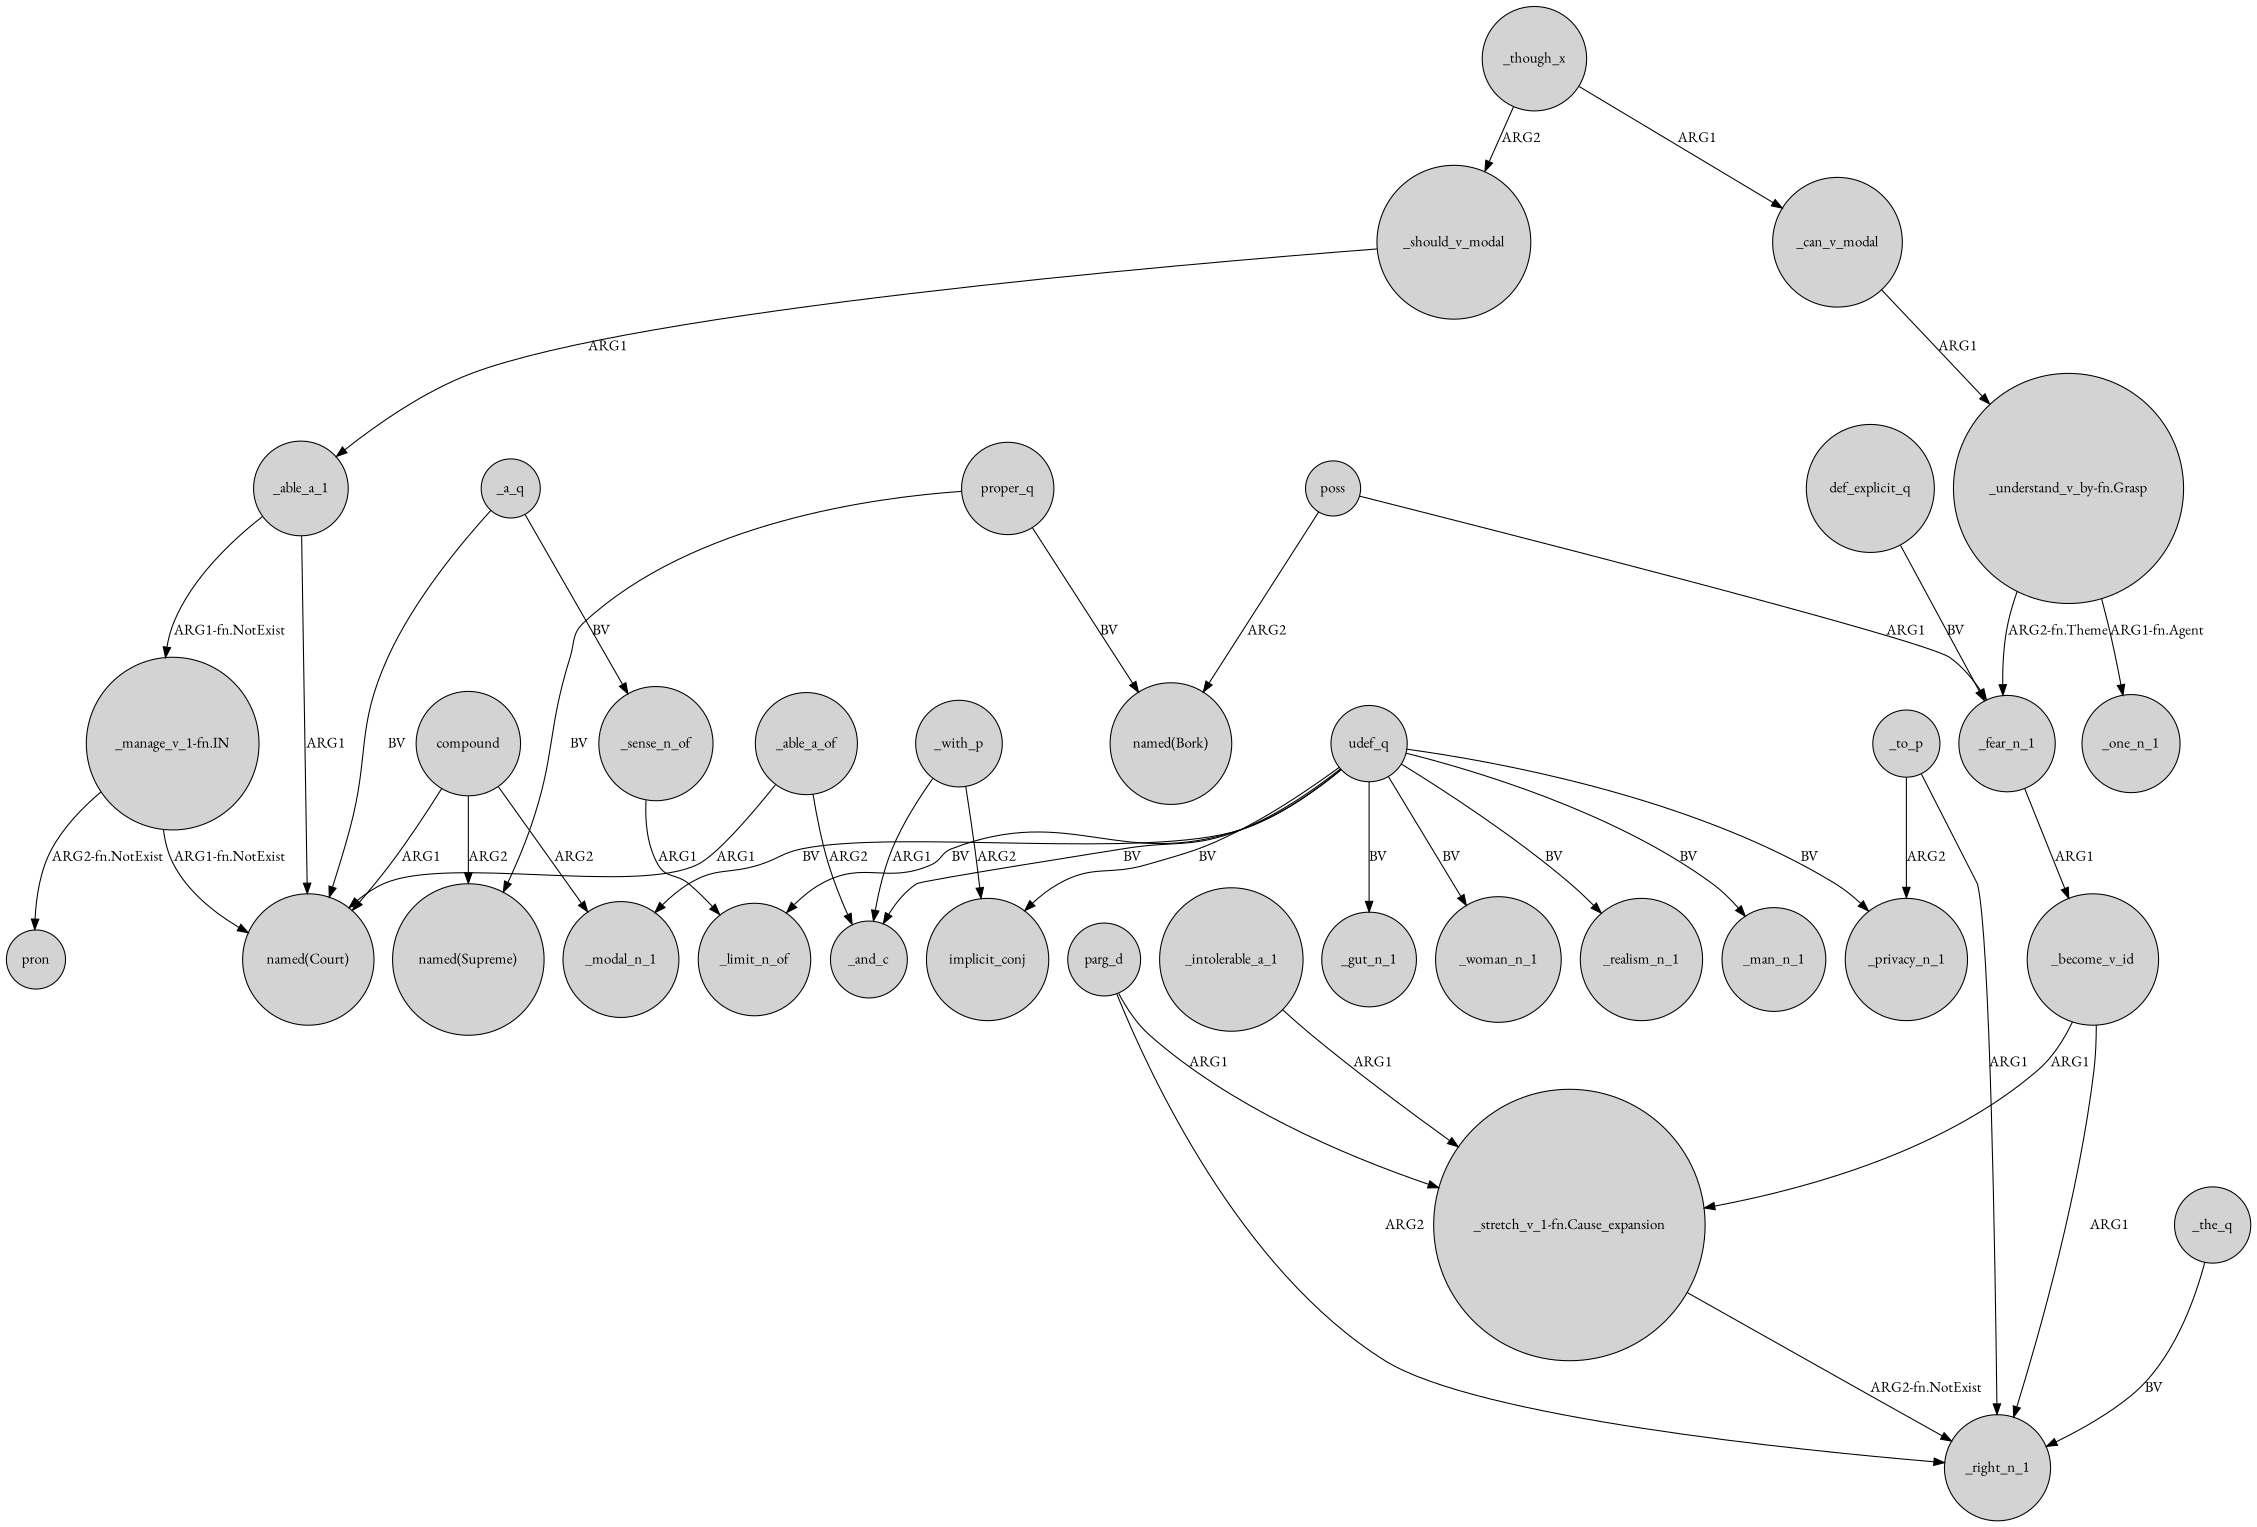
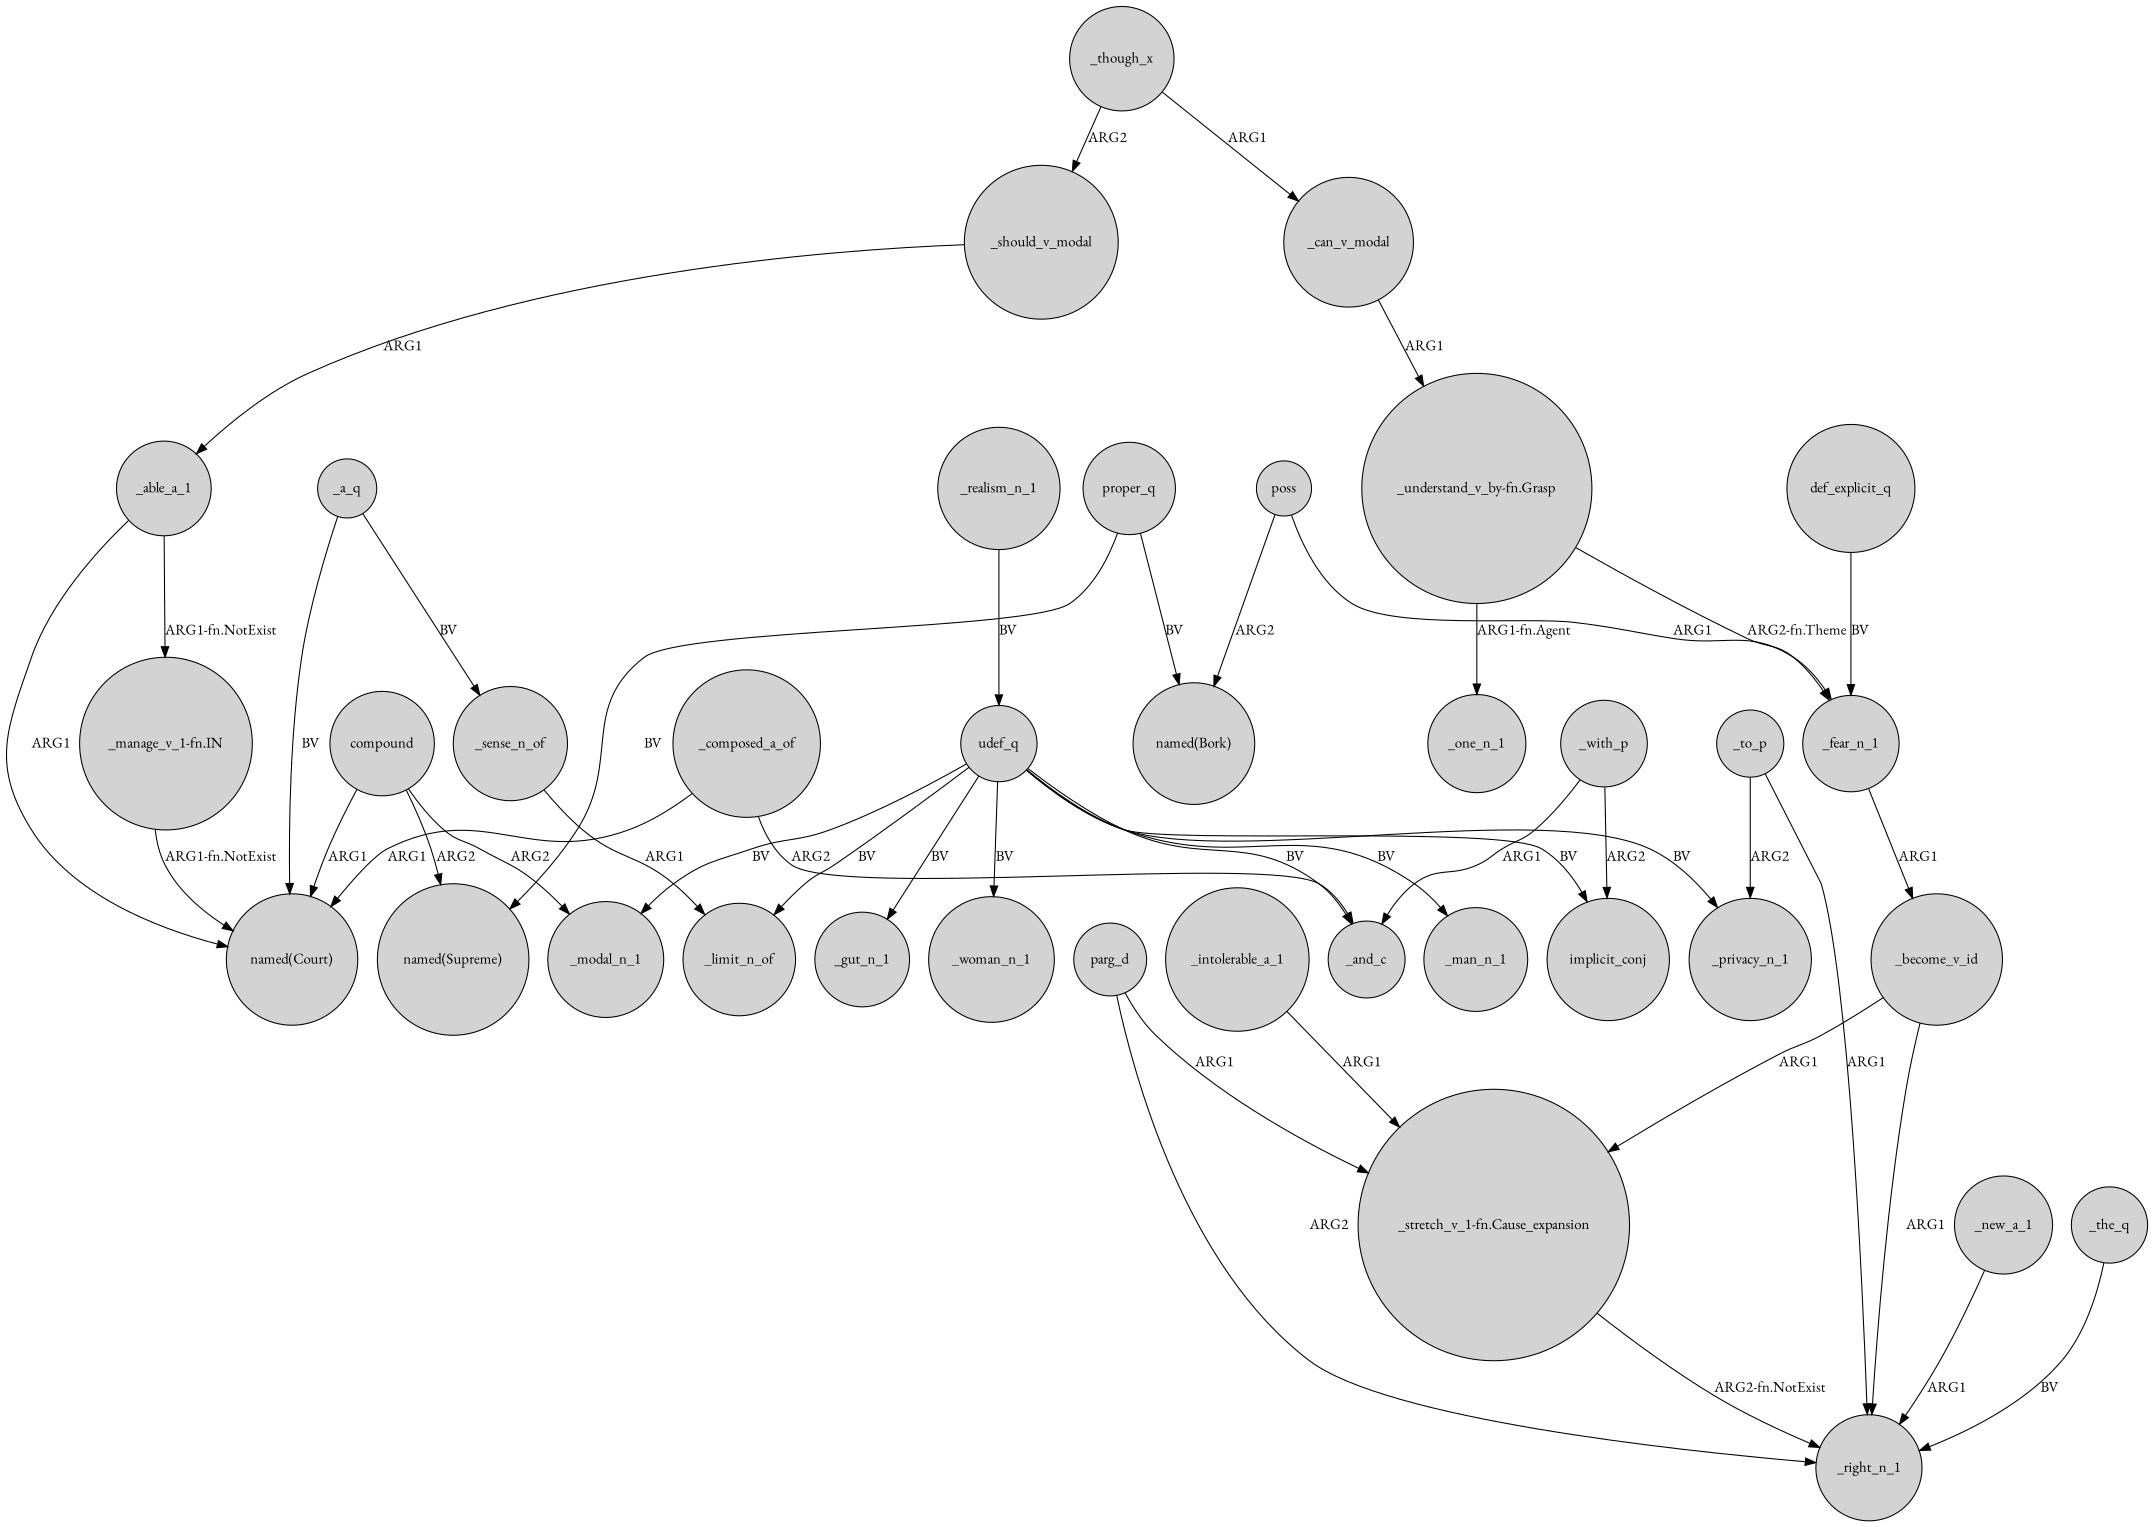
(806, 744) -> (747, 744)
(1501, 830) -> (999, 626)
(36, 960) -> none
none -> (2004, 1225)
